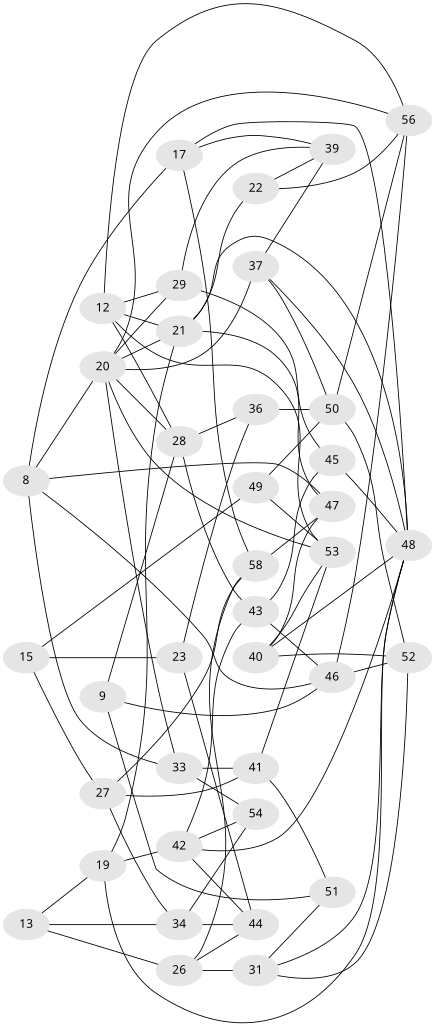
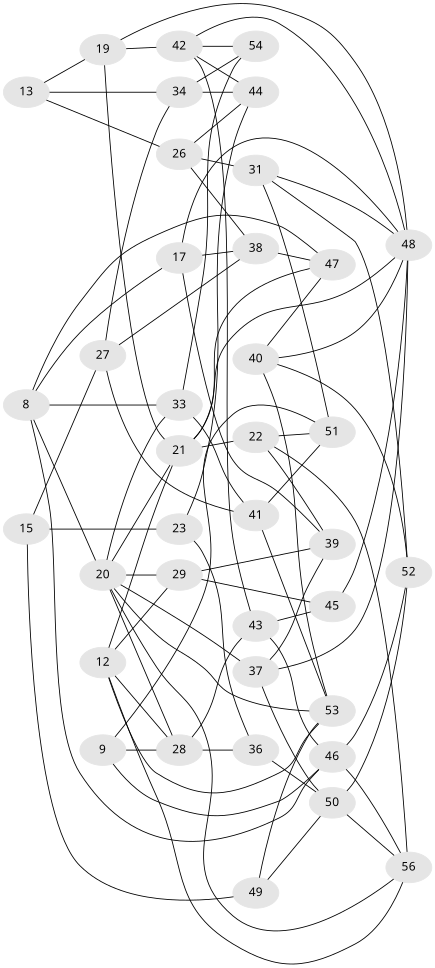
none -> (294, 435)
(256, 566) -> (256, 249)
